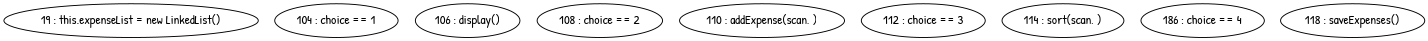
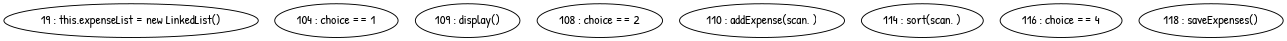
(468, 21) -> (468, 21)
(923, 21) -> none
(1203, 21) -> (1061, 21)
